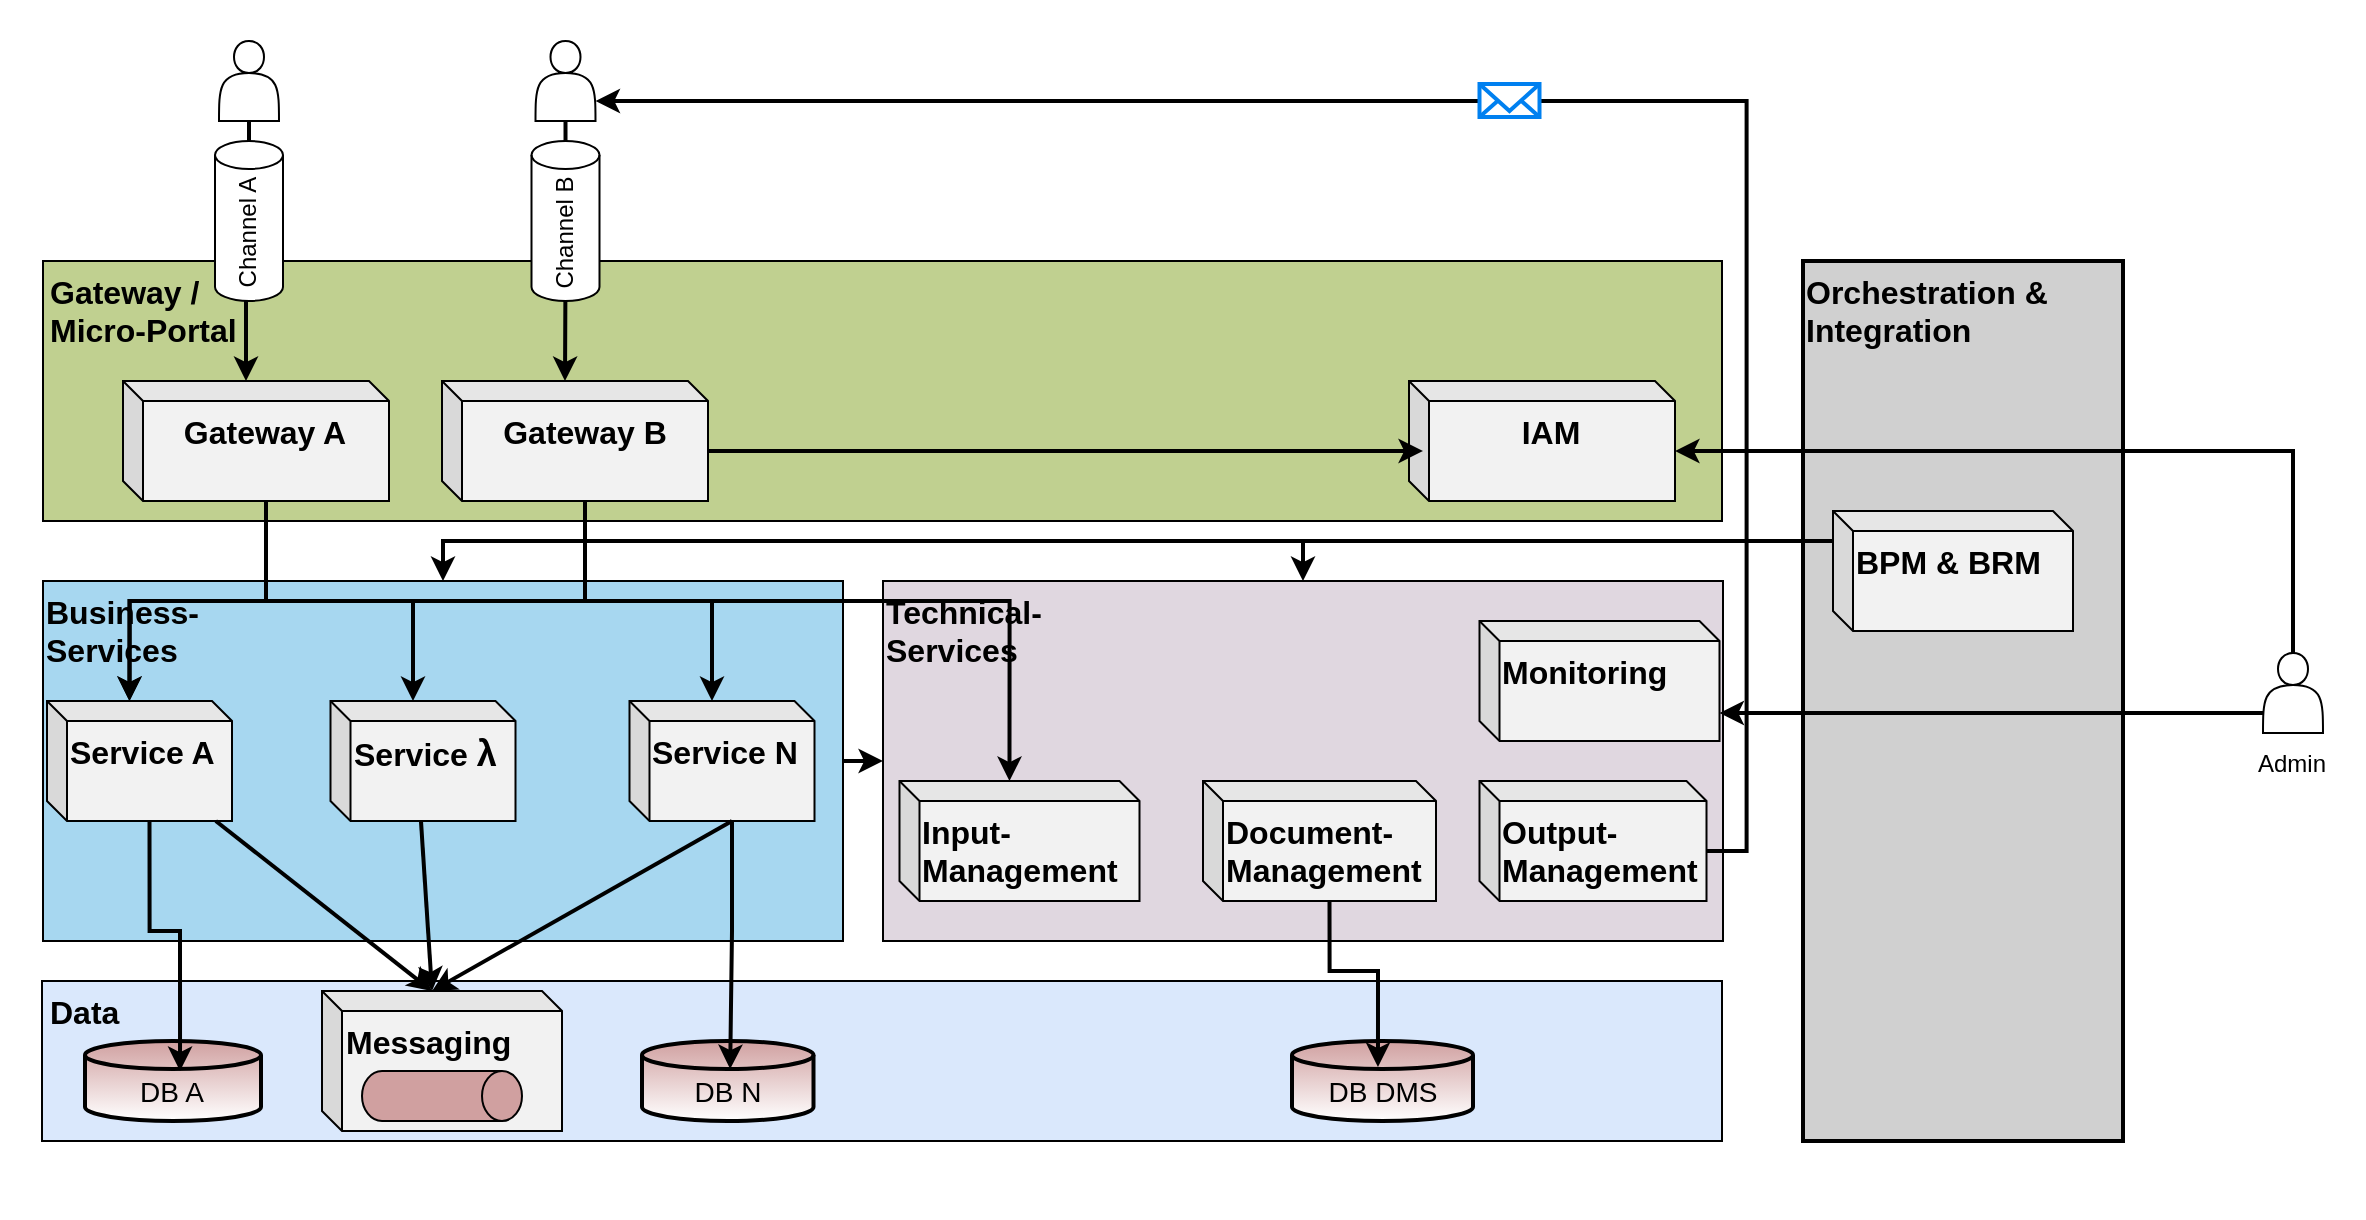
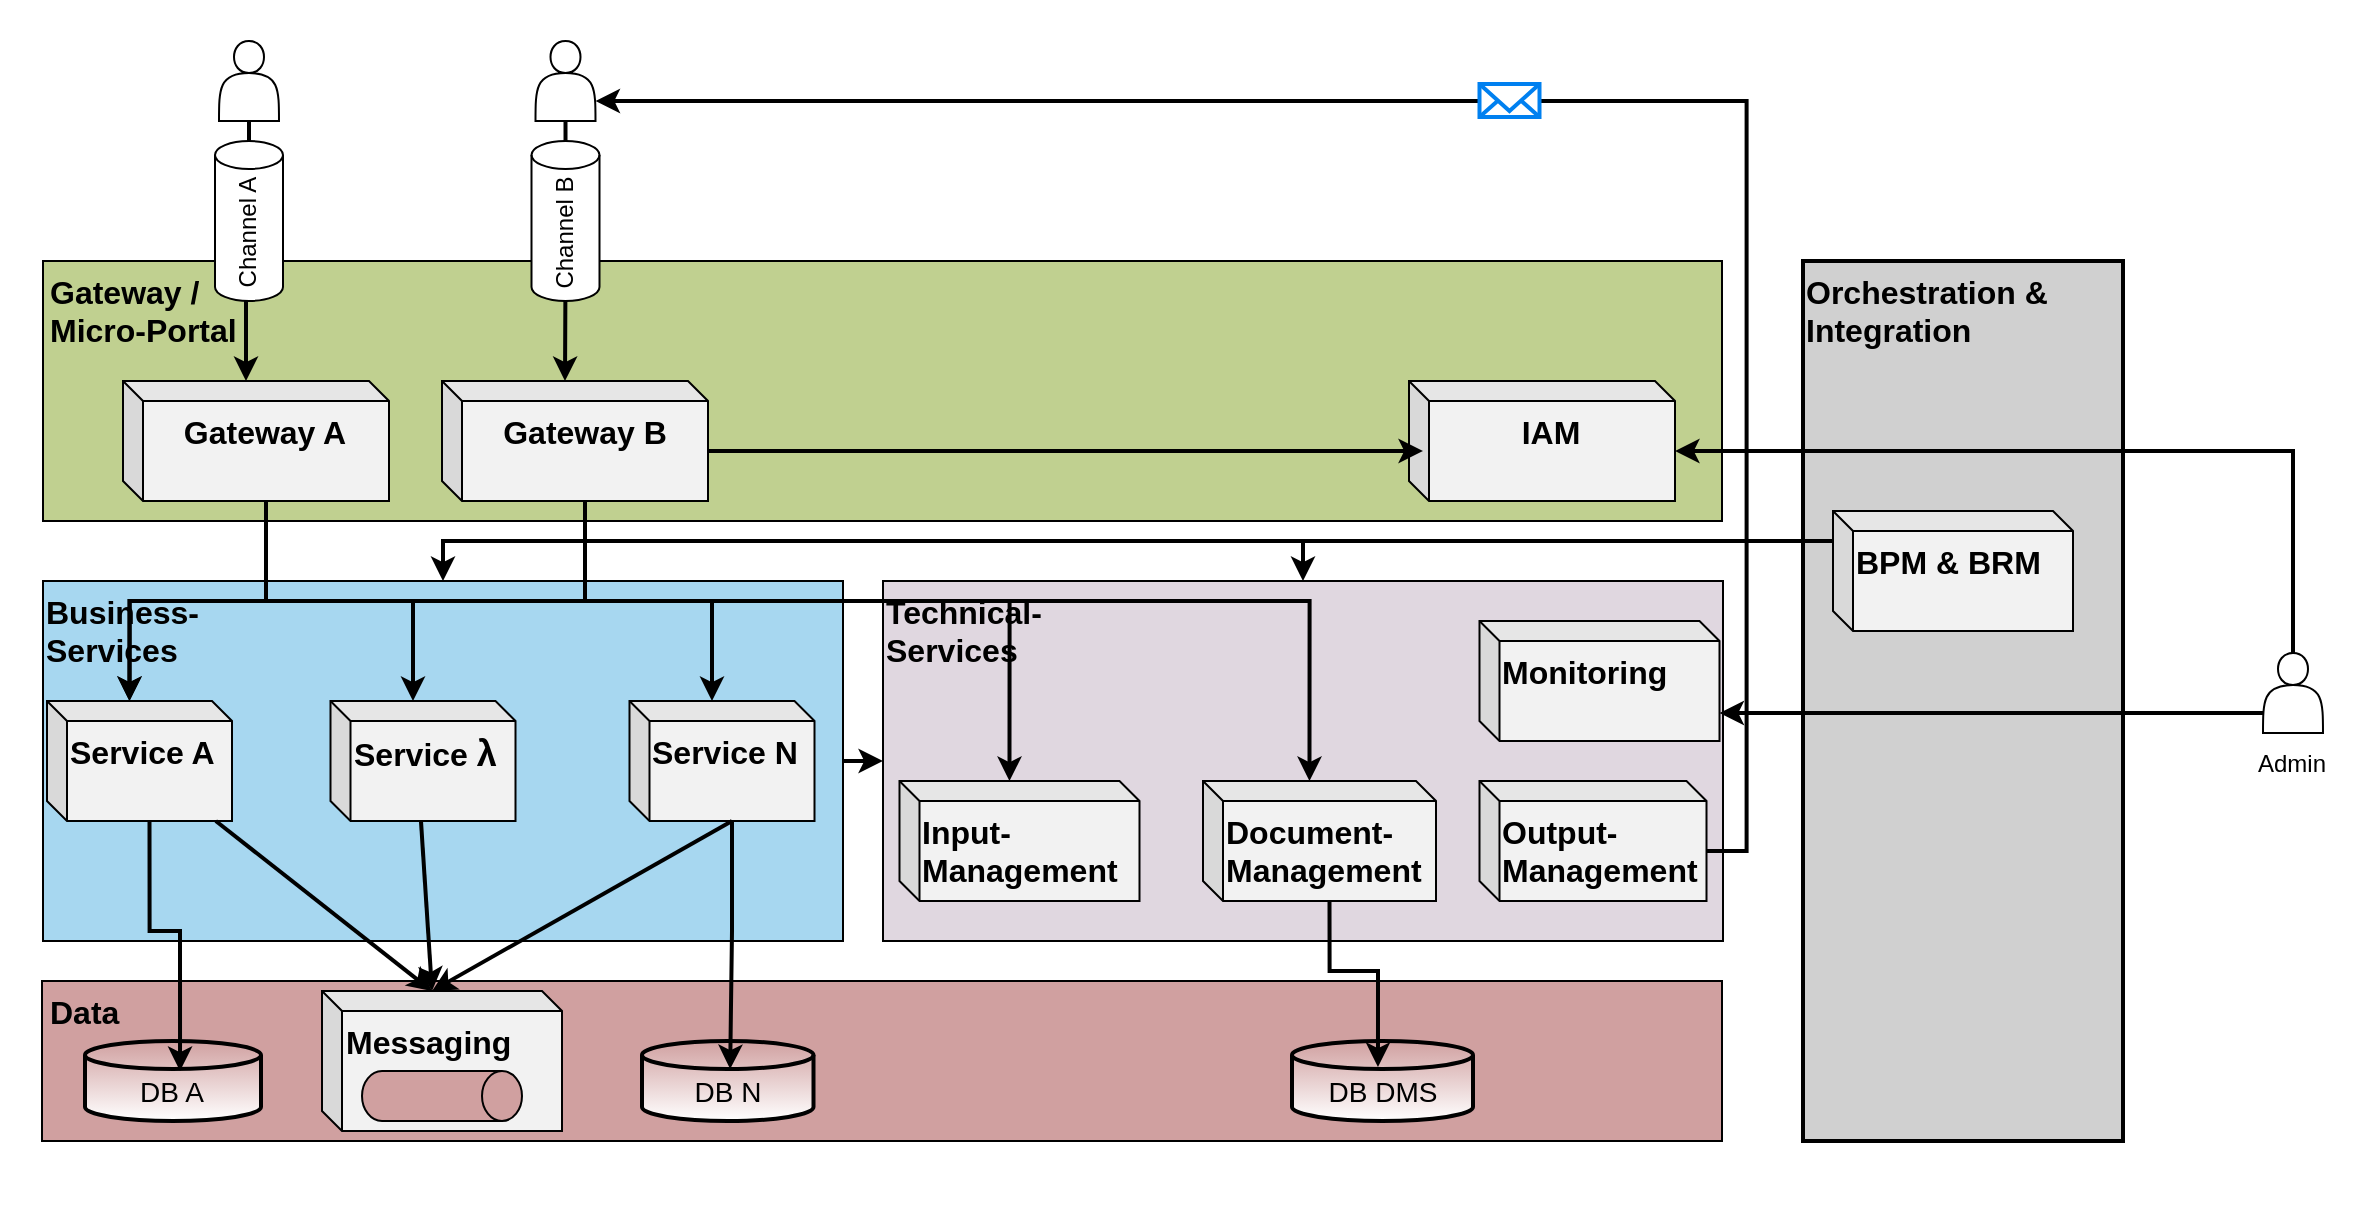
none -> (1243, 601)
(882, 1061) -> (882, 1061)
